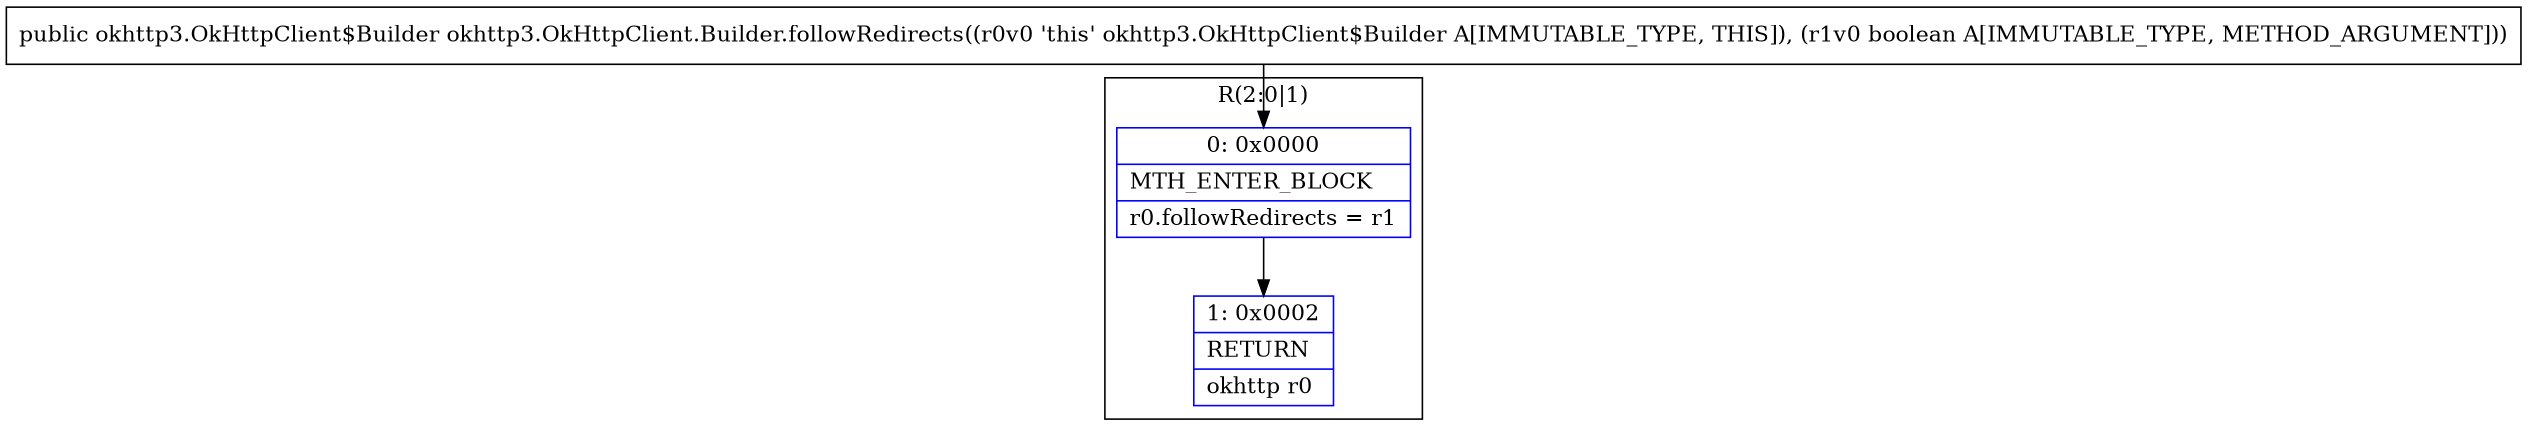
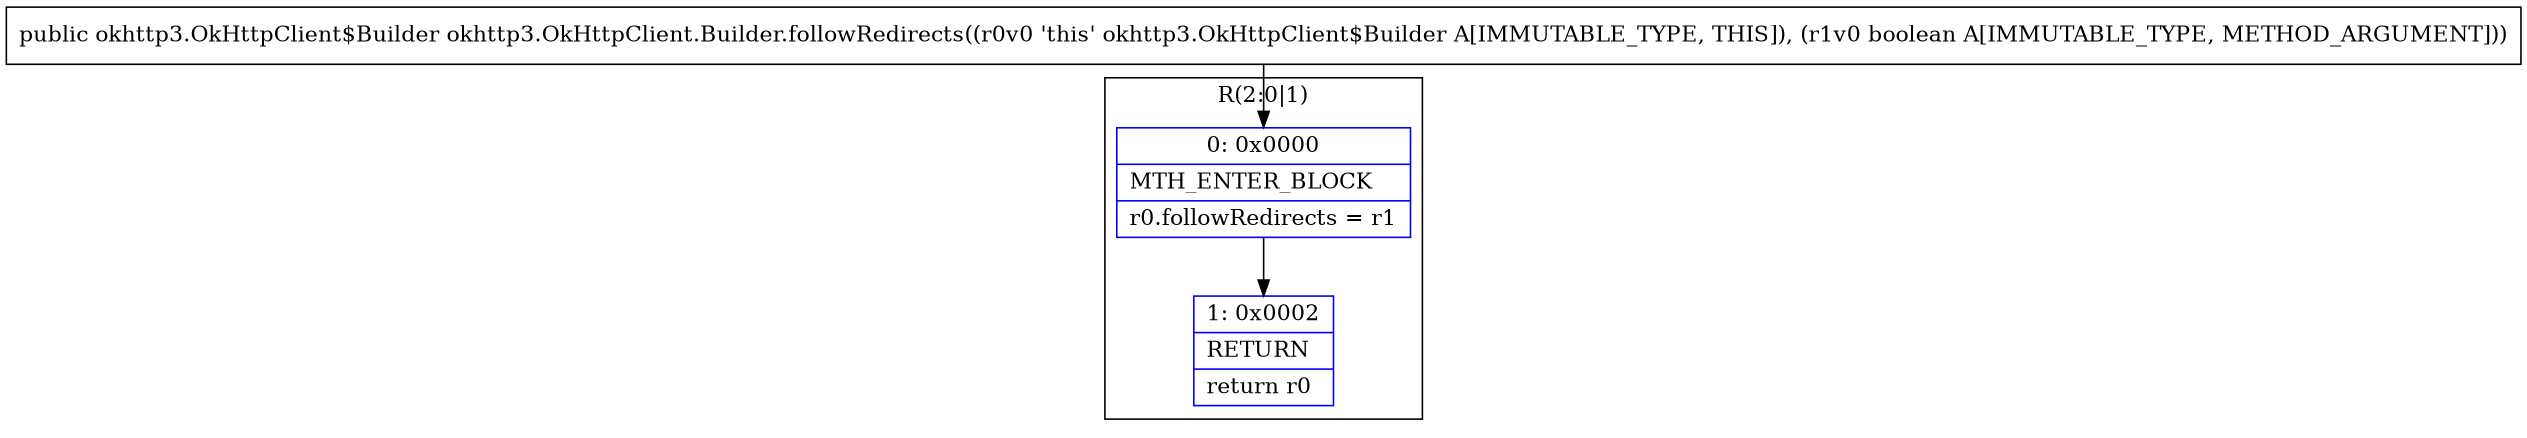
(1260, 387) -> (1260, 387)
